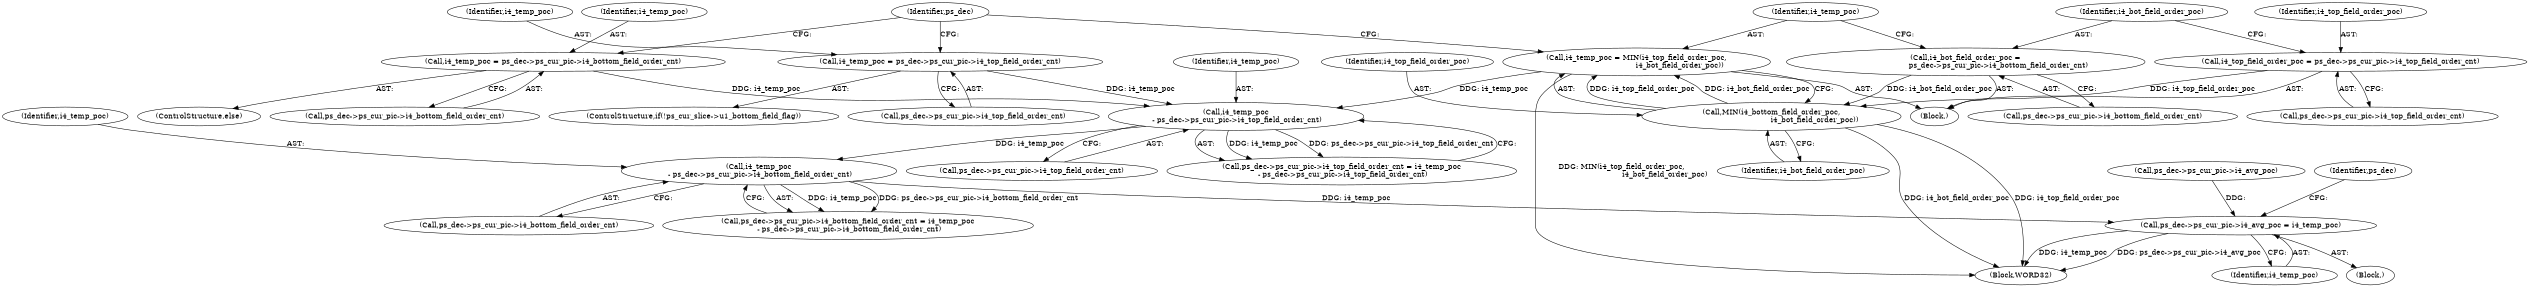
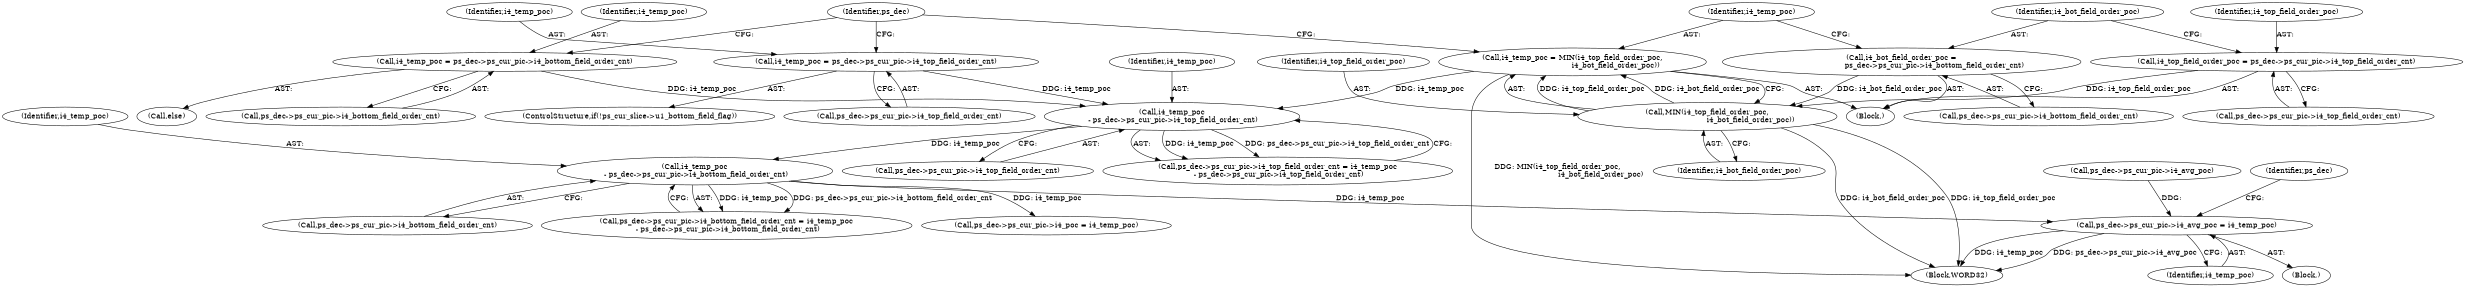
(199, 116) -> (167, 116)
(1771, 116) -> (1707, 116)
none -> (1046, 226)
